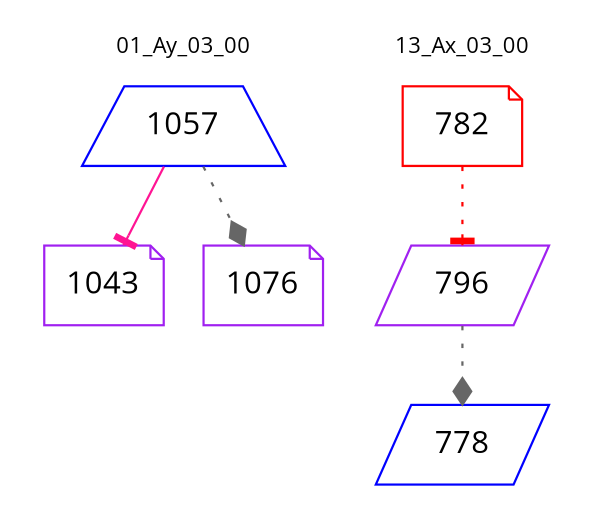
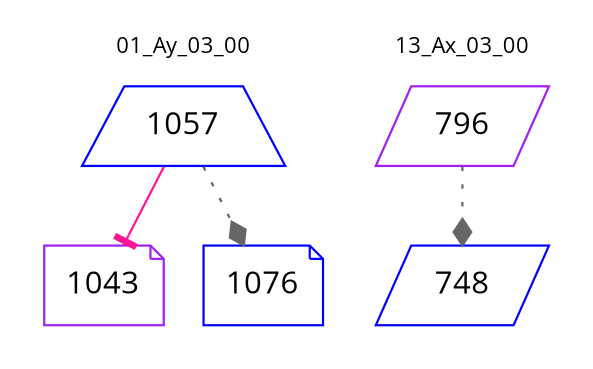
(462, 126) -> none
(263, 285) -> (263, 285)
(462, 445) -> (462, 285)
